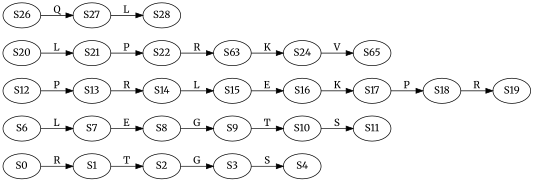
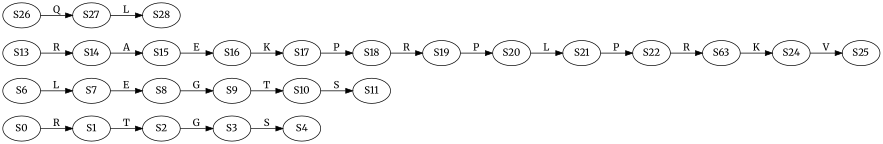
(372, 53) -> (861, 53)
none -> (473, 53)
(197, 86) -> (126, 48)
(22, 91) -> none
